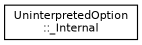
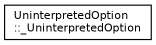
(71, 22) -> (78, 22)
